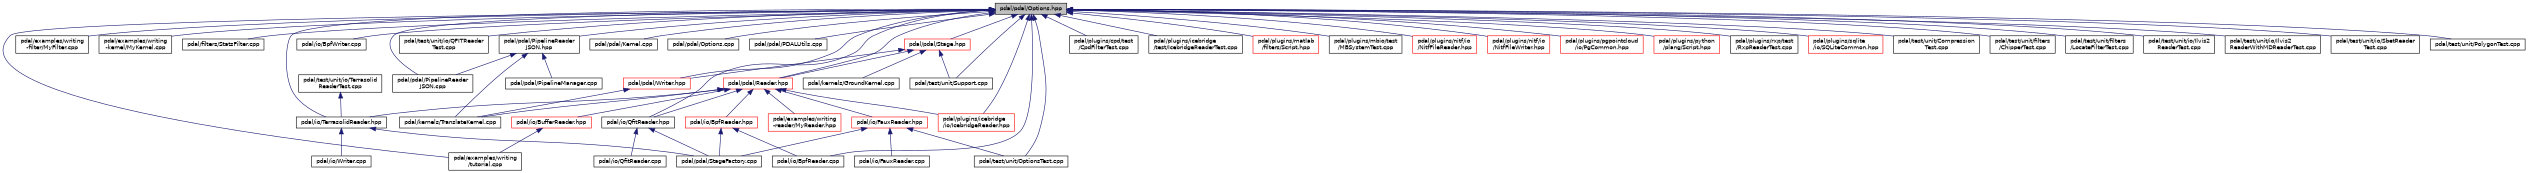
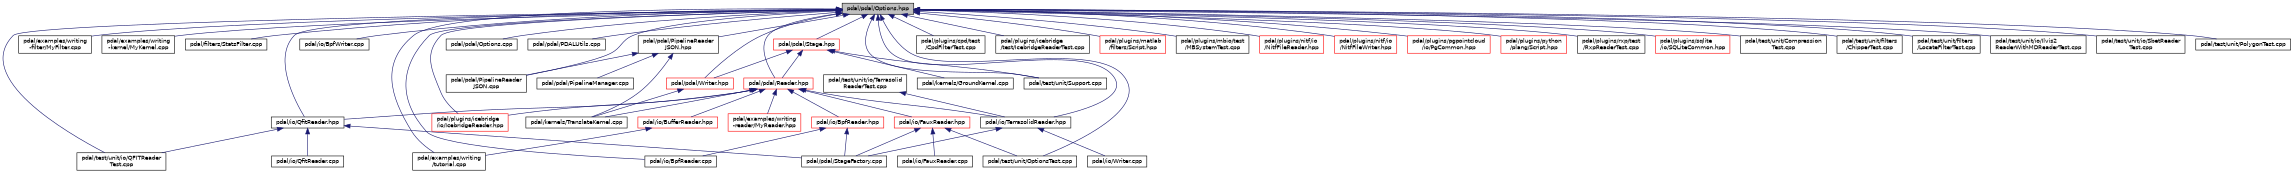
(624, 45) -> none
(2179, 45) -> none
none -> (219, 141)
